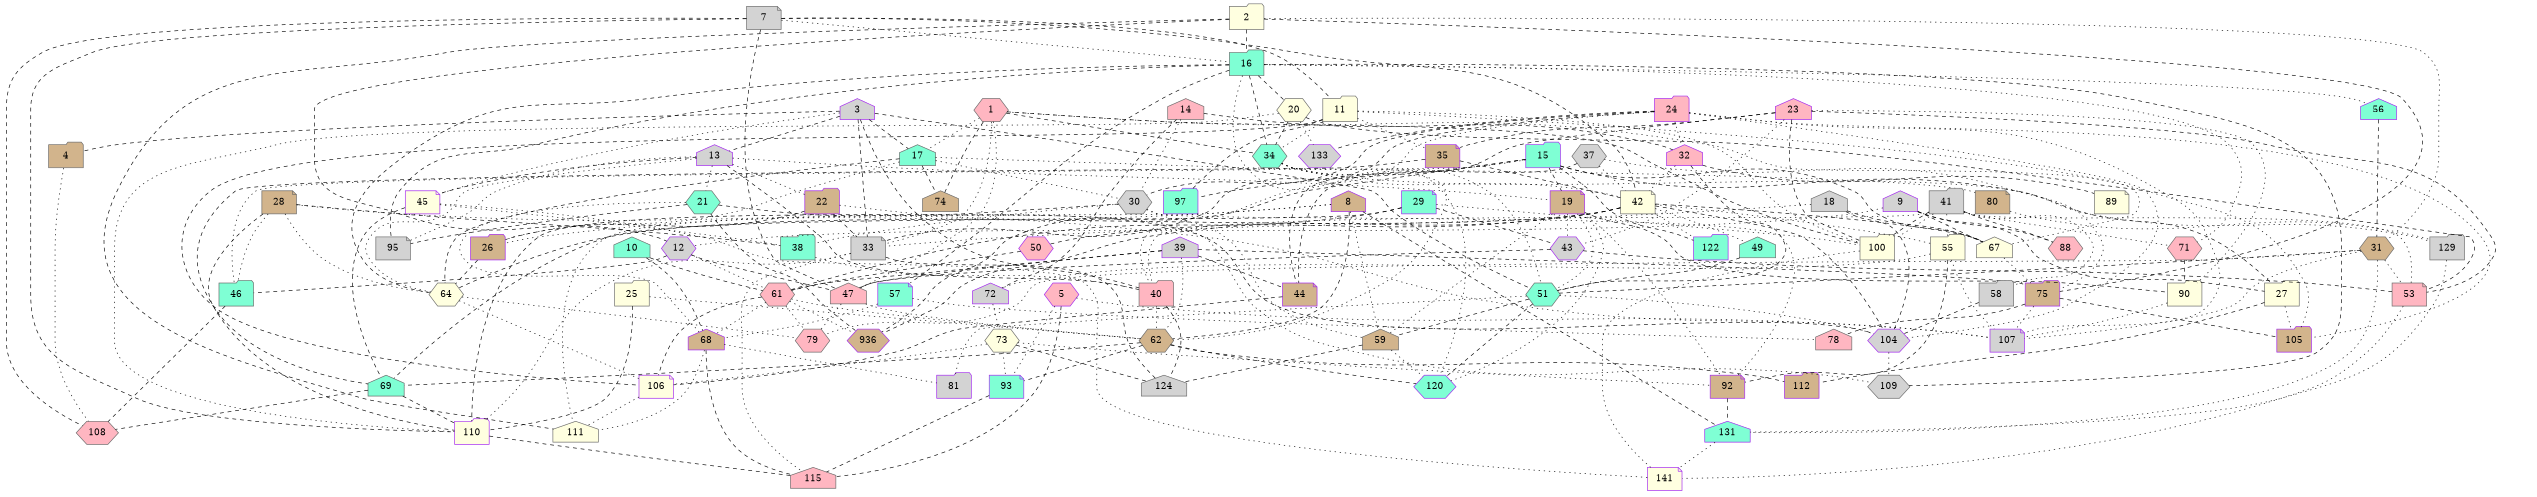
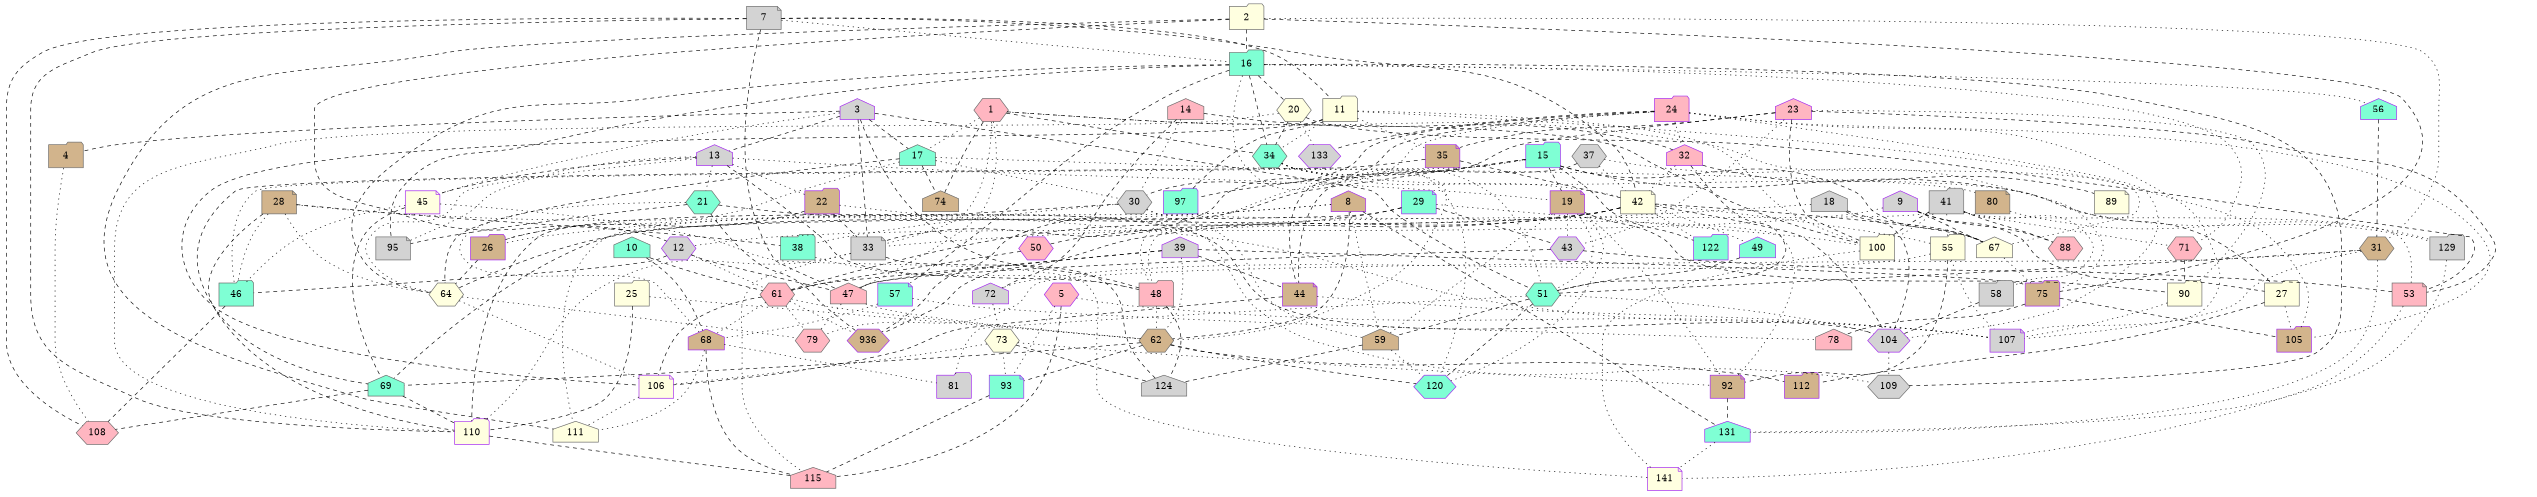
(610, 223) -> (318, 229)
(1758, 248) -> (1758, 248)
(2393, 272) -> none
(1156, 295) -> (1156, 295)
(2028, 314) -> (1654, 315)
